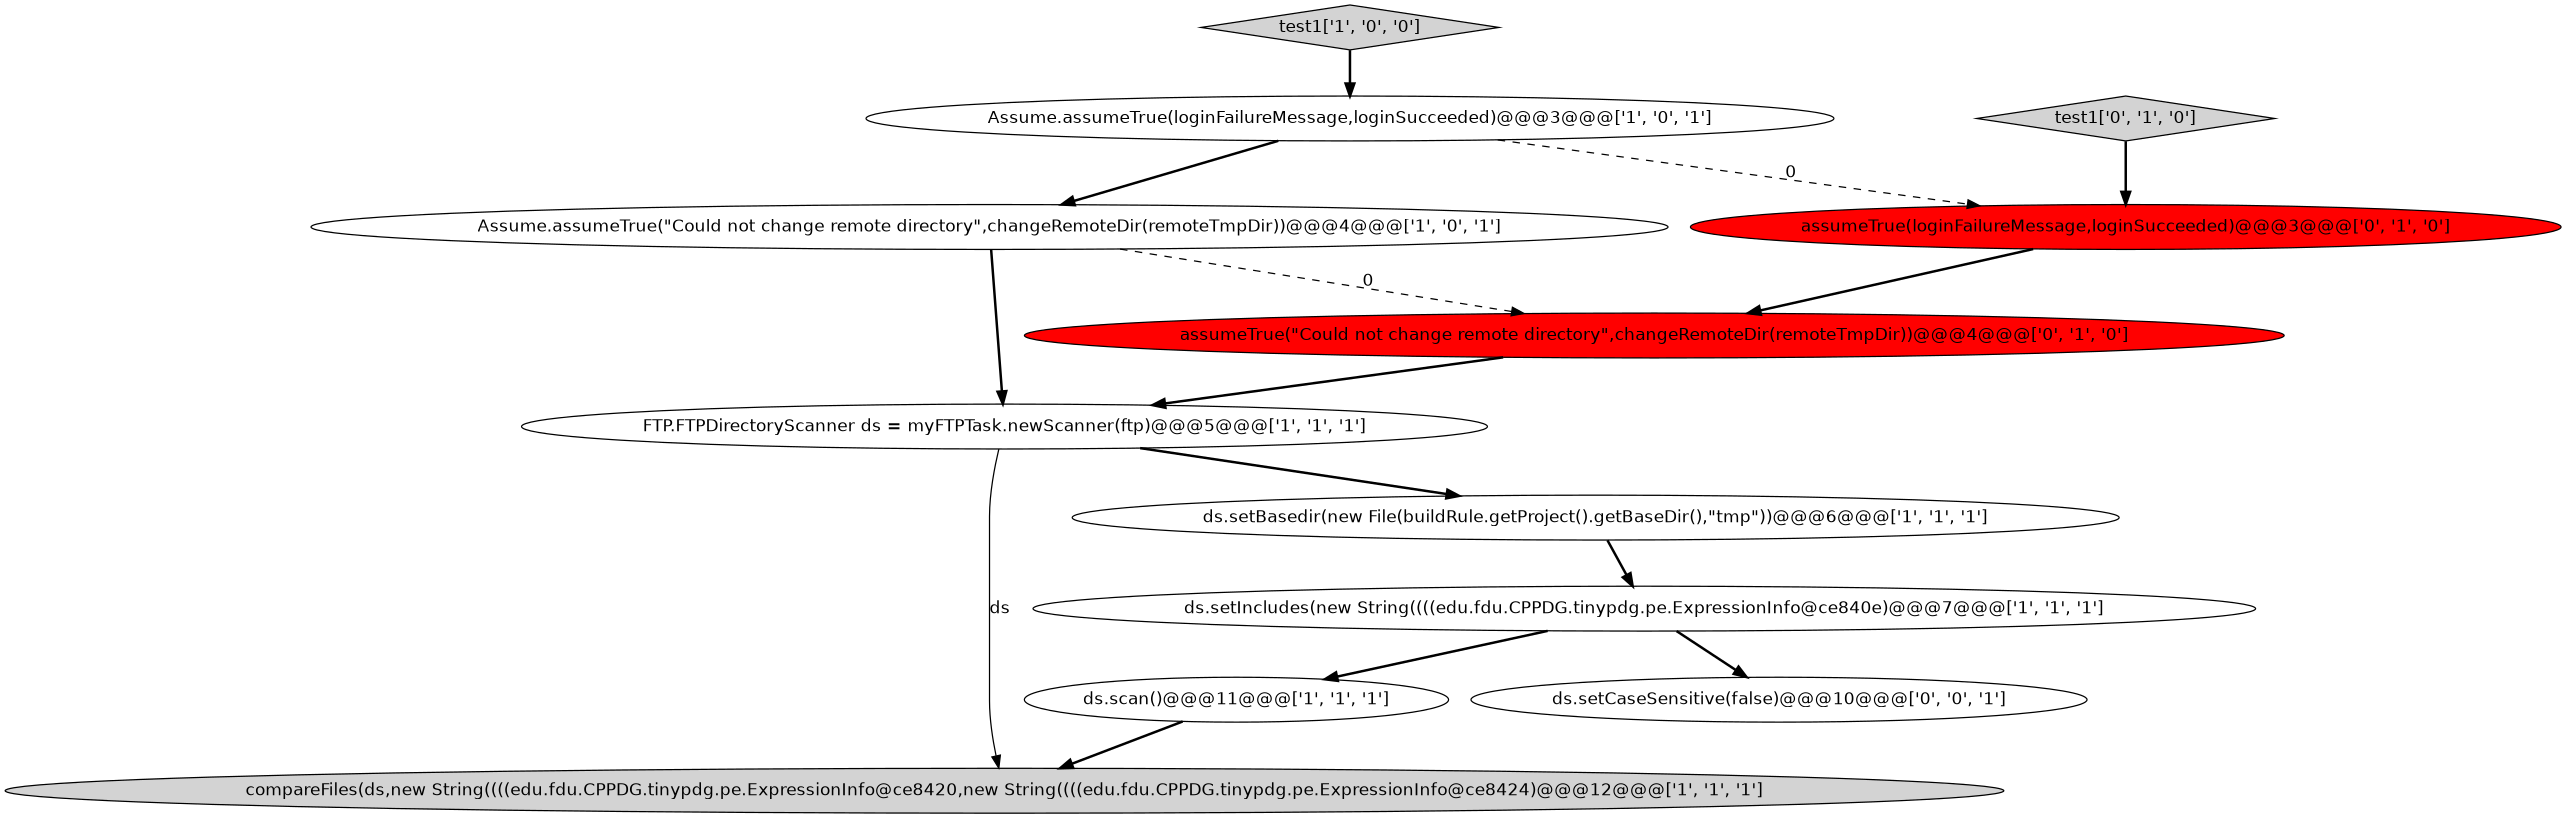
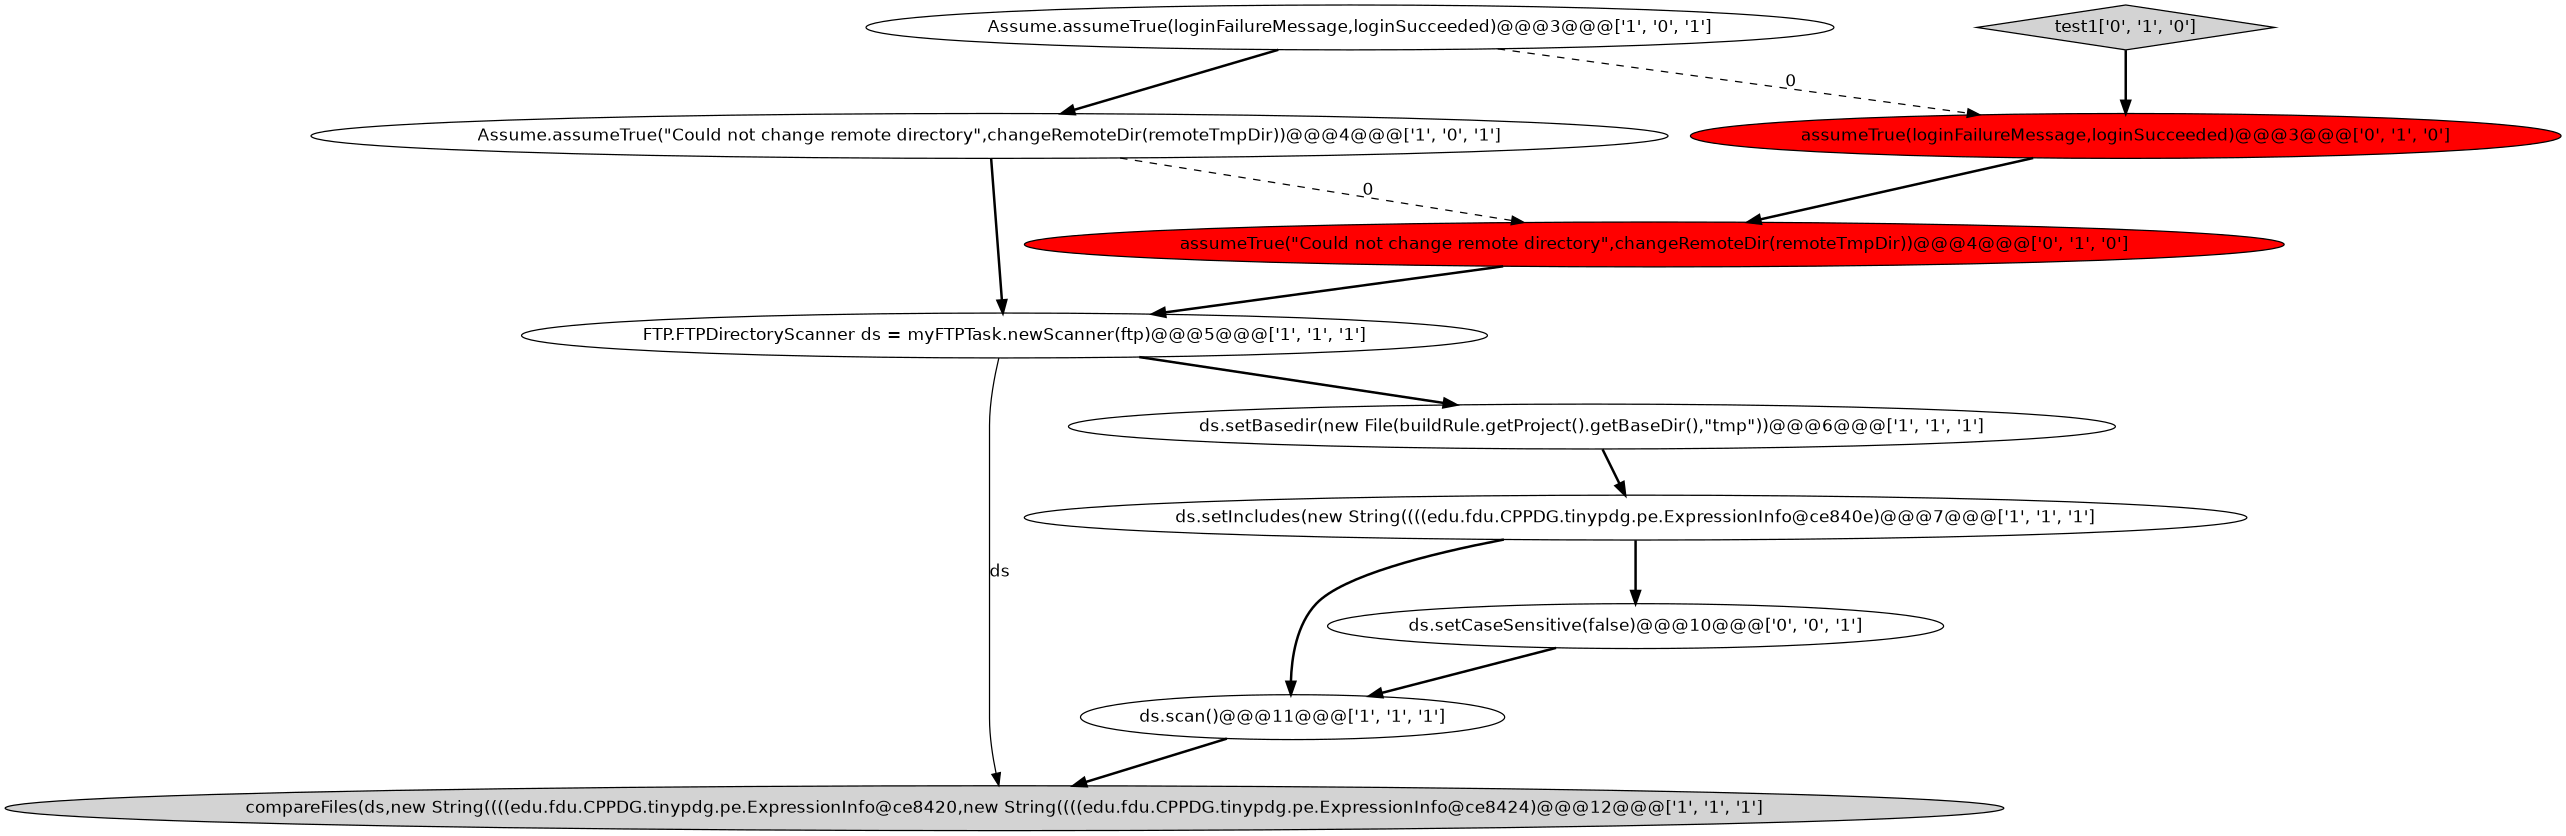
(1350, 27) -> none
none -> (1469, 670)
